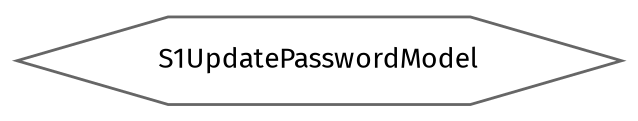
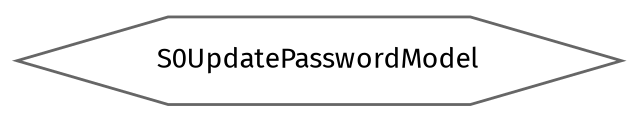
(319, 61) -> (319, 61)
